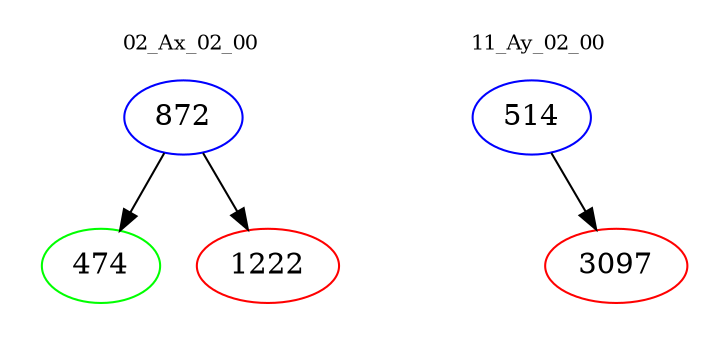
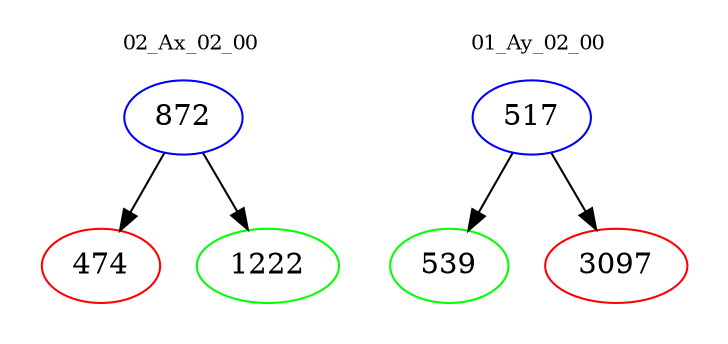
(538, 44) -> (538, 44)
(532, 117) -> (532, 117)
(101, 266) -> (101, 266)
(268, 266) -> (268, 266)
none -> (449, 266)
